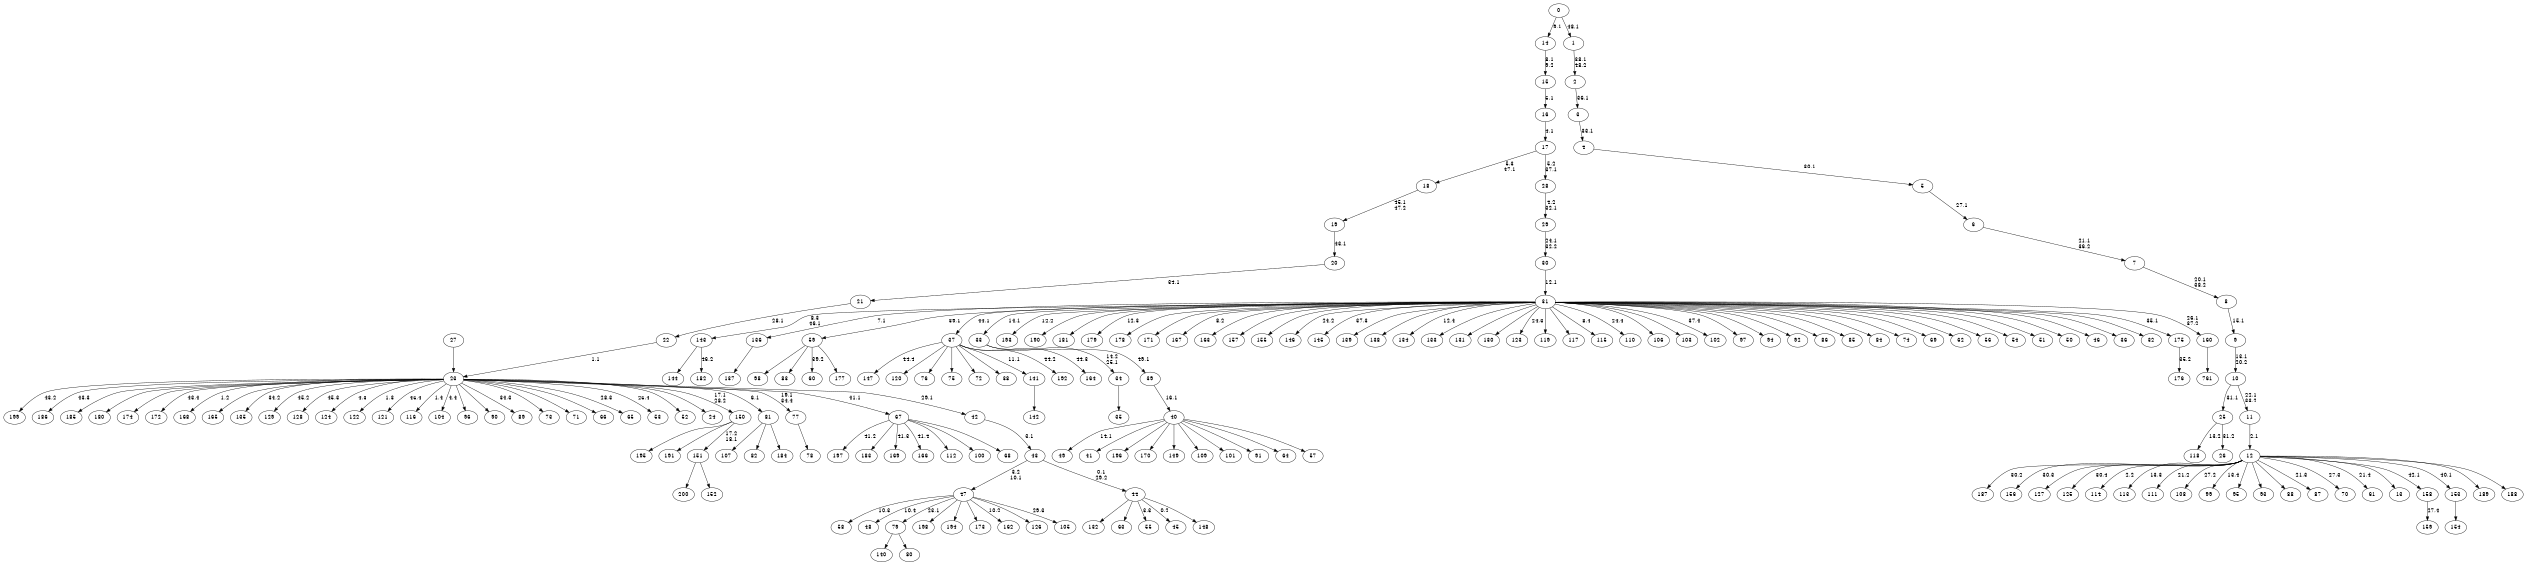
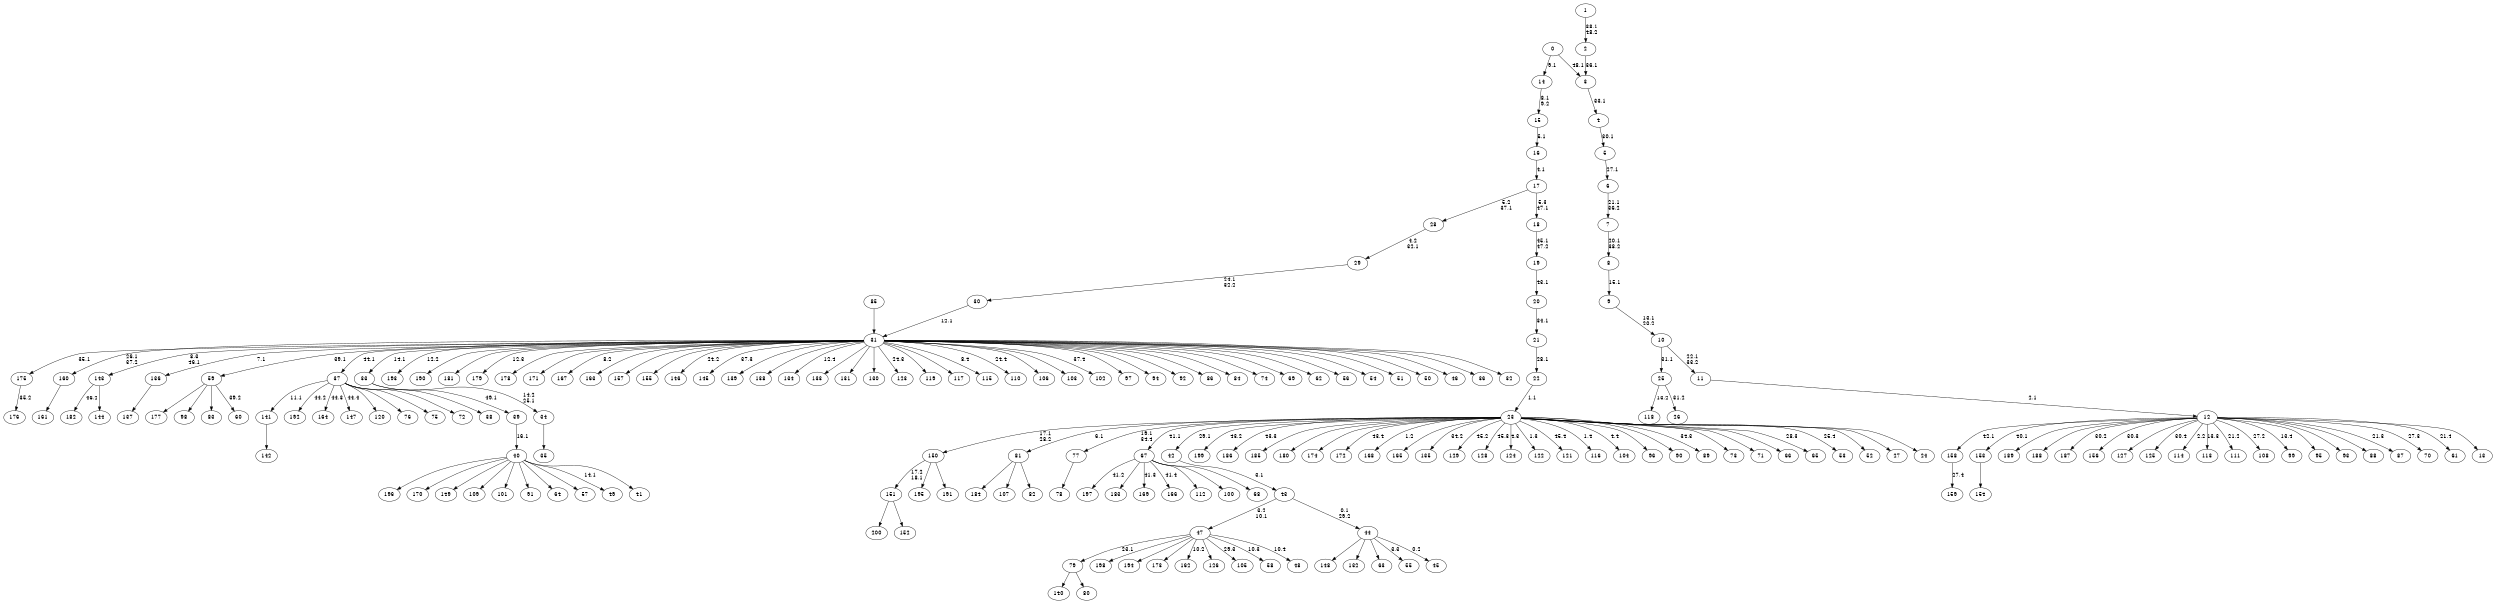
(1566, 25) -> (1568, 64)
(1772, 314) -> (874, 319)
(454, 358) -> (1706, 425)
(2208, 379) -> (43, 417)
